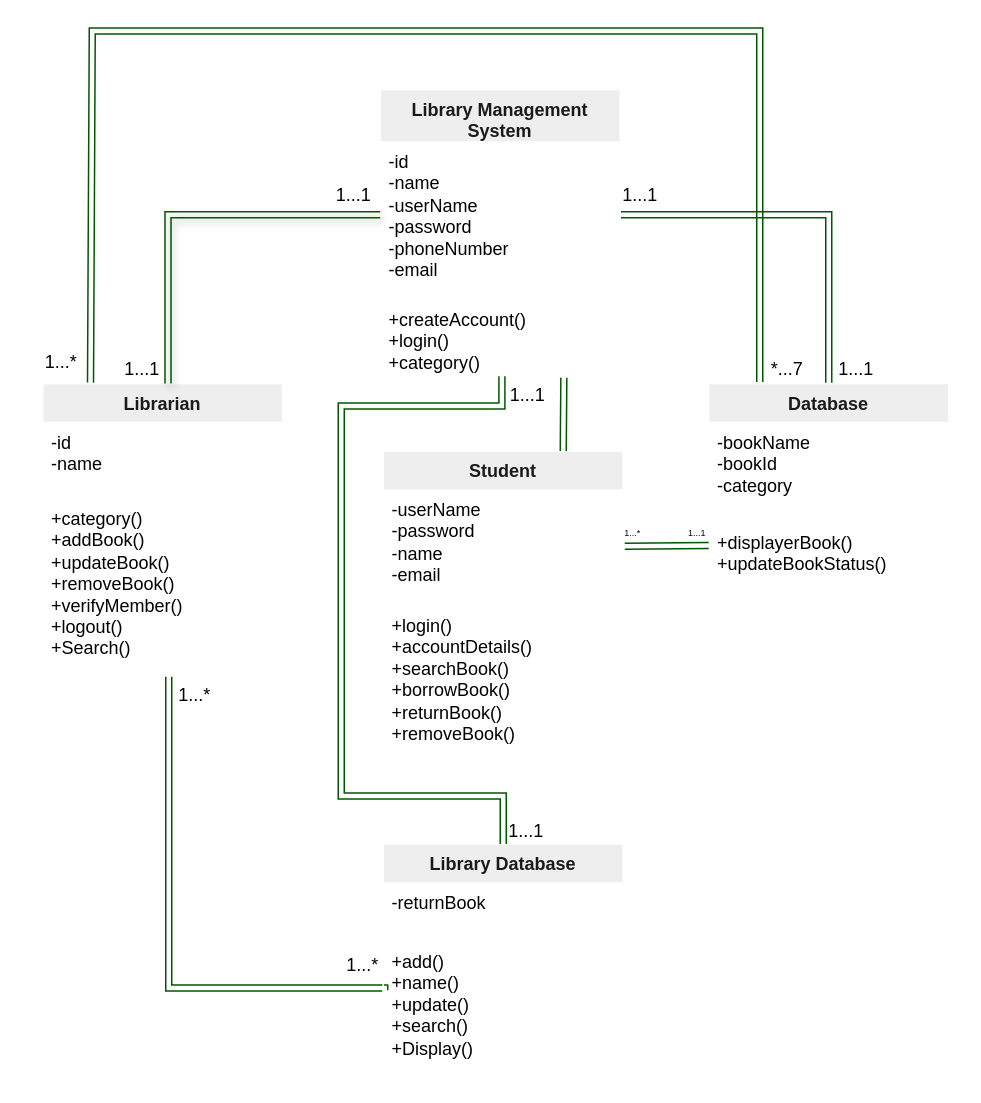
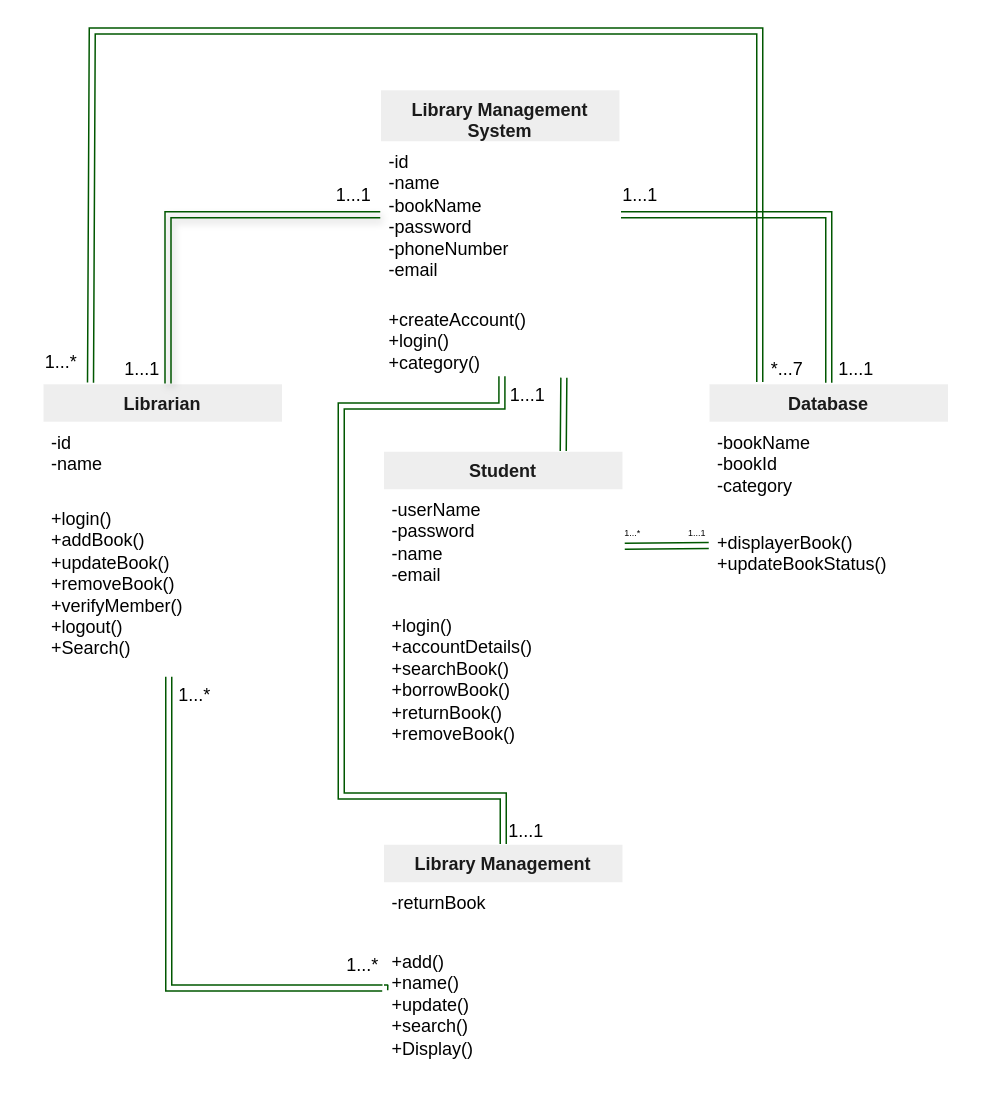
(450, 217) -> (450, 217)
(125, 585) -> (125, 585)
(503, 865) -> (503, 865)
